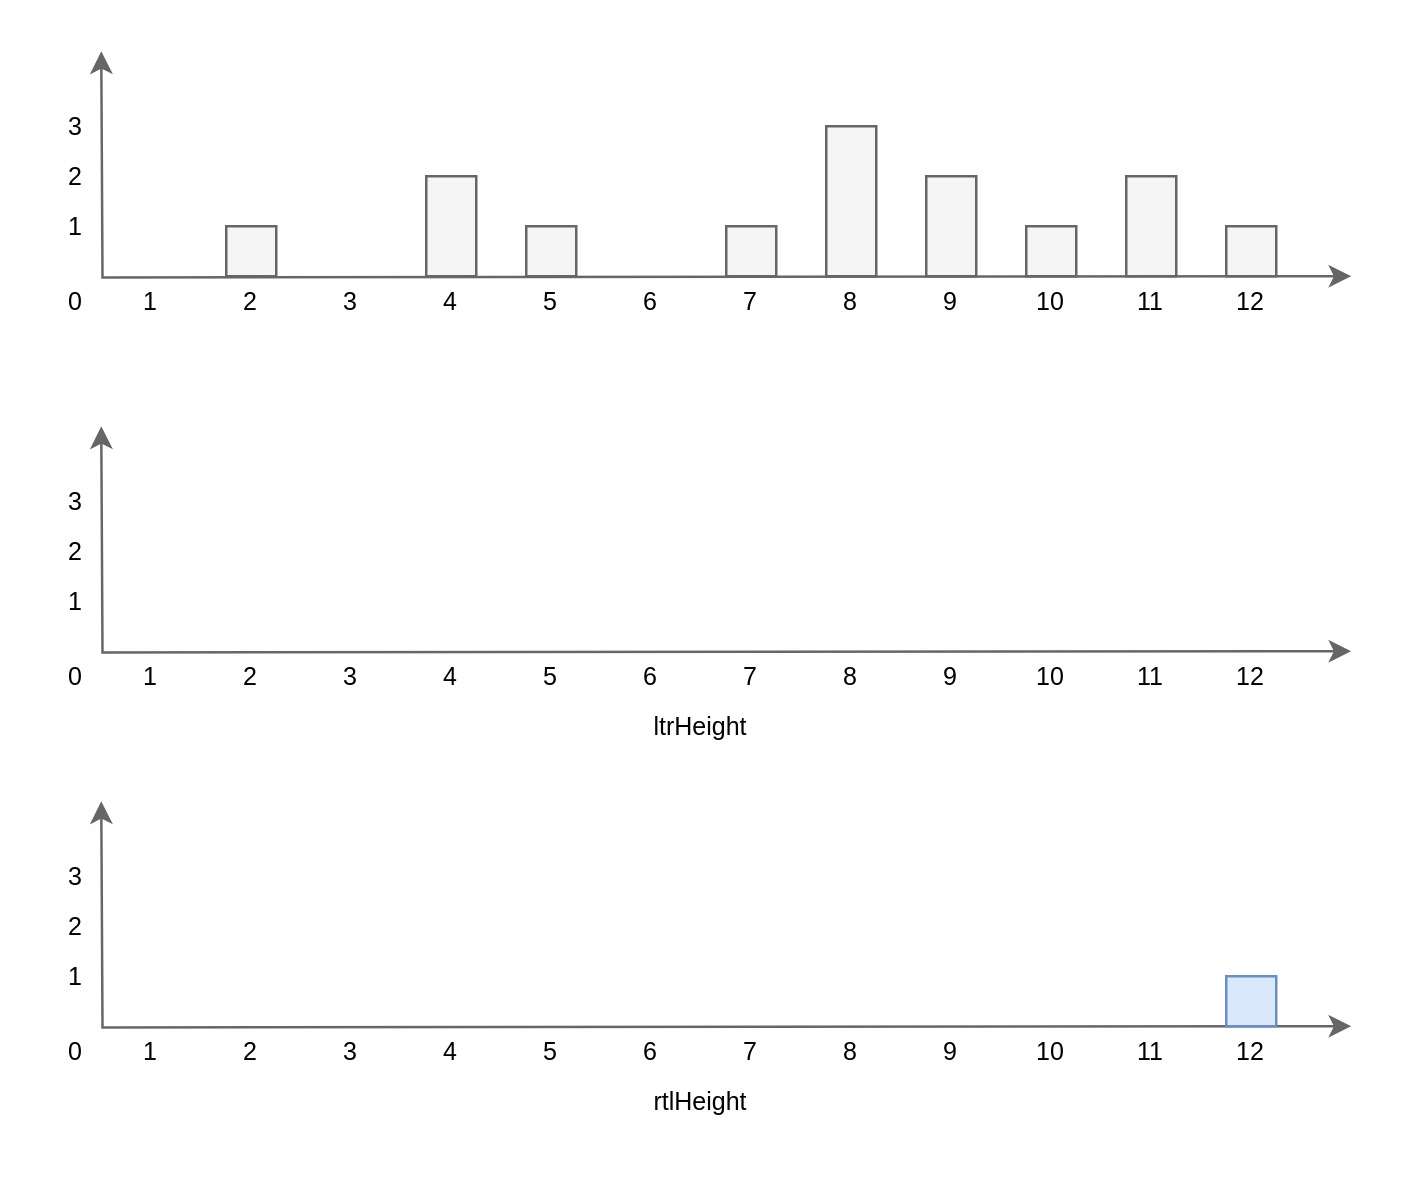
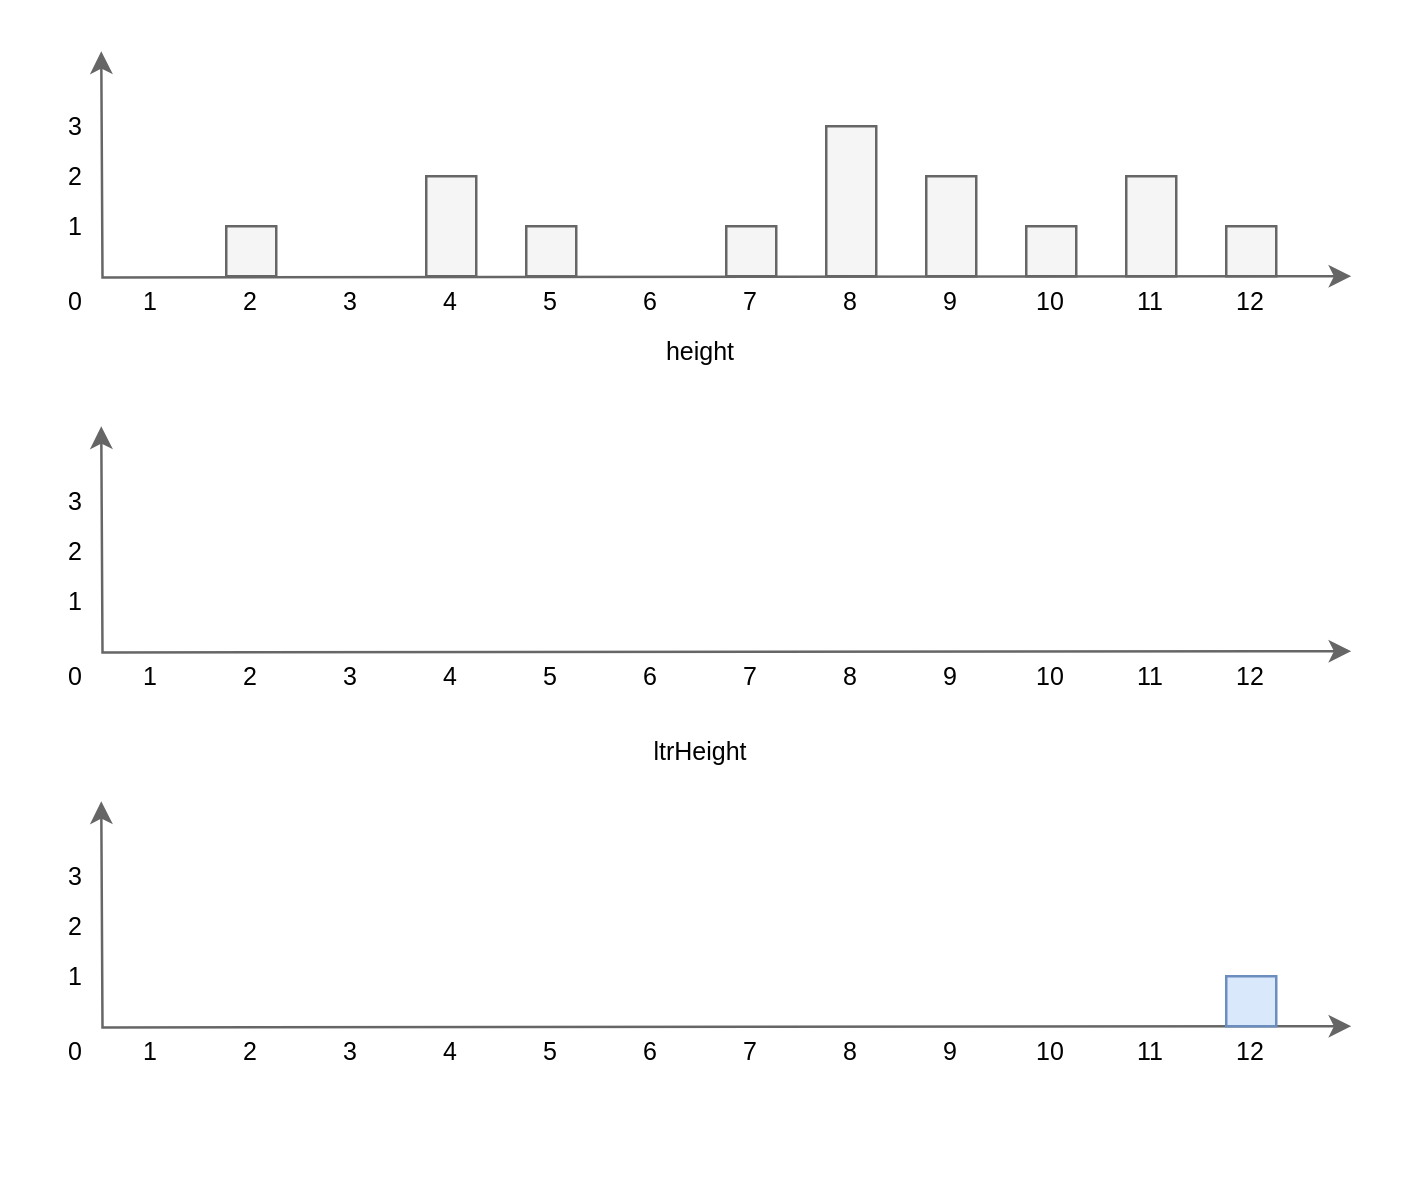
none -> (701, 351)
(701, 726) -> (701, 751)
(701, 1101) -> none
